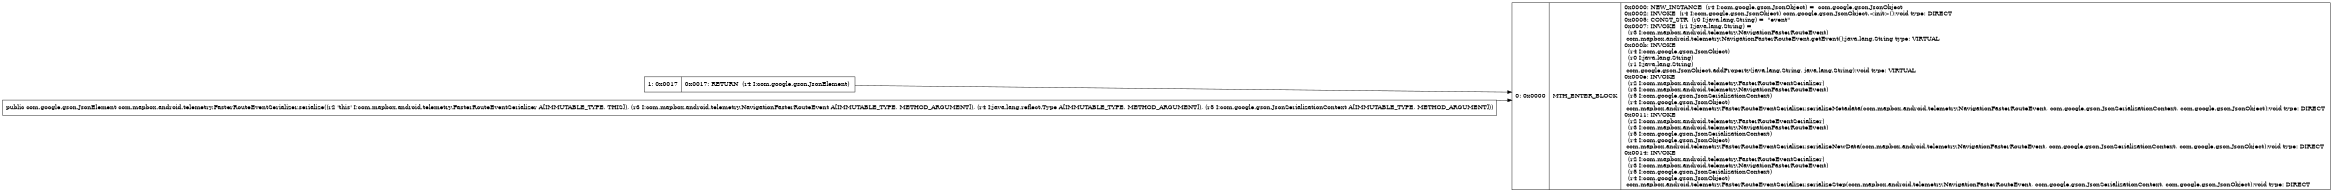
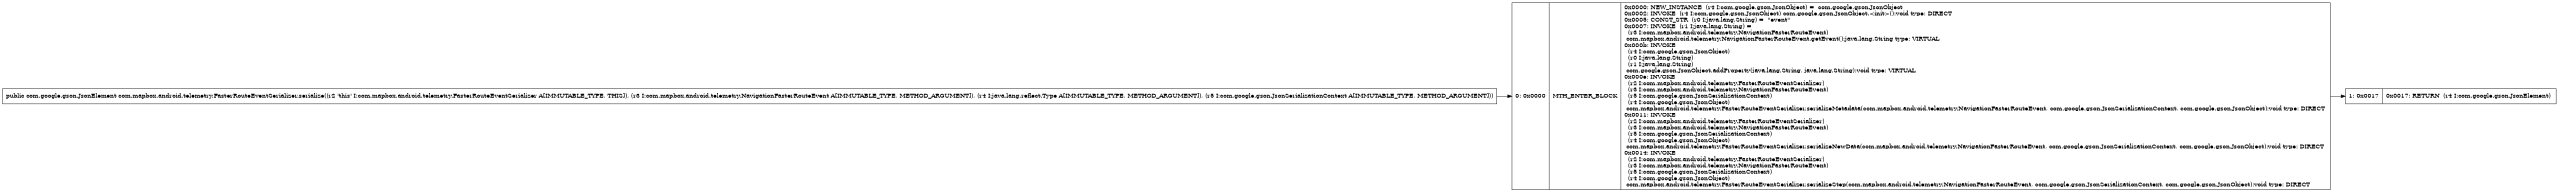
(1181, 89) -> (2336, 96)
